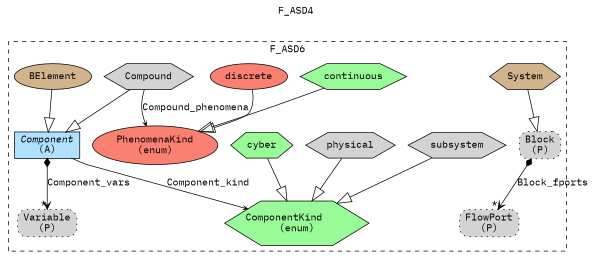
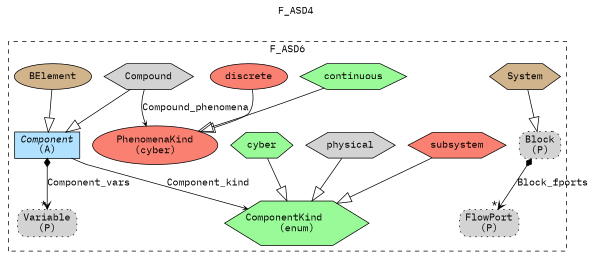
(155, 145) -> (155, 145)
(457, 145) -> (457, 145)
